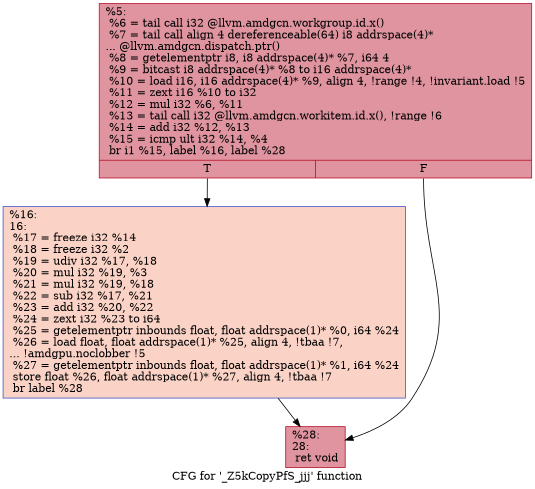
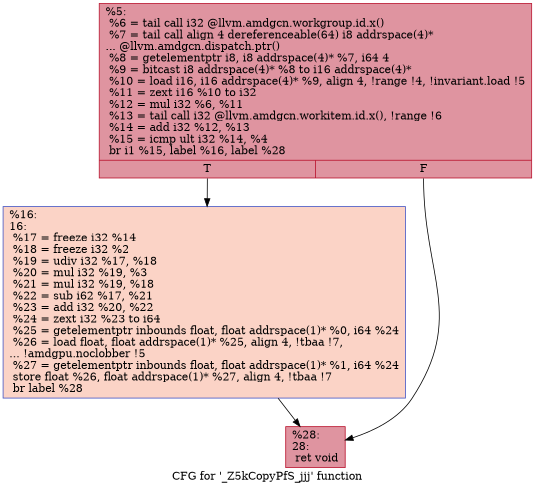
(81, 296) -> (81, 296)
